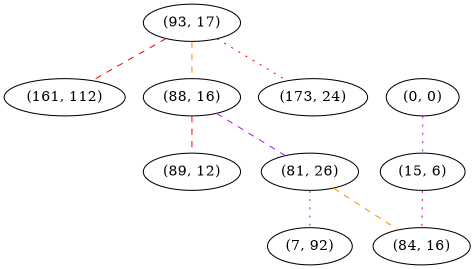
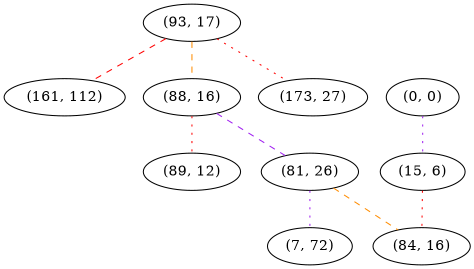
(313, 97) -> (313, 97)
(192, 135) -> (192, 135)
(310, 246) -> (310, 246)
